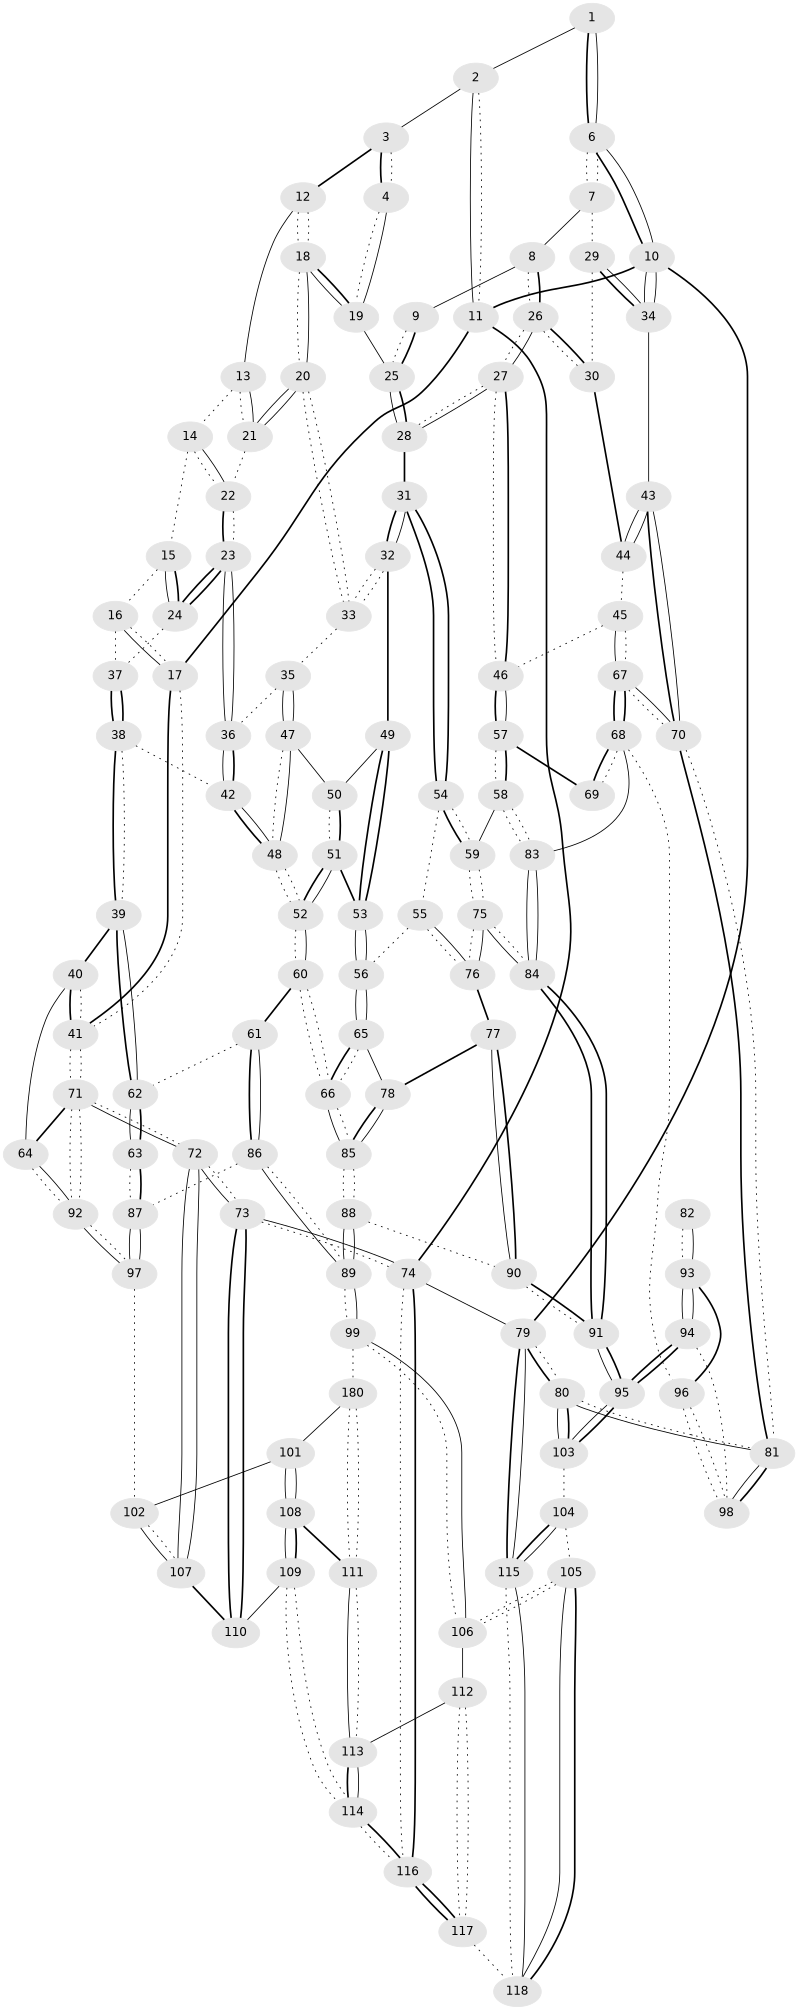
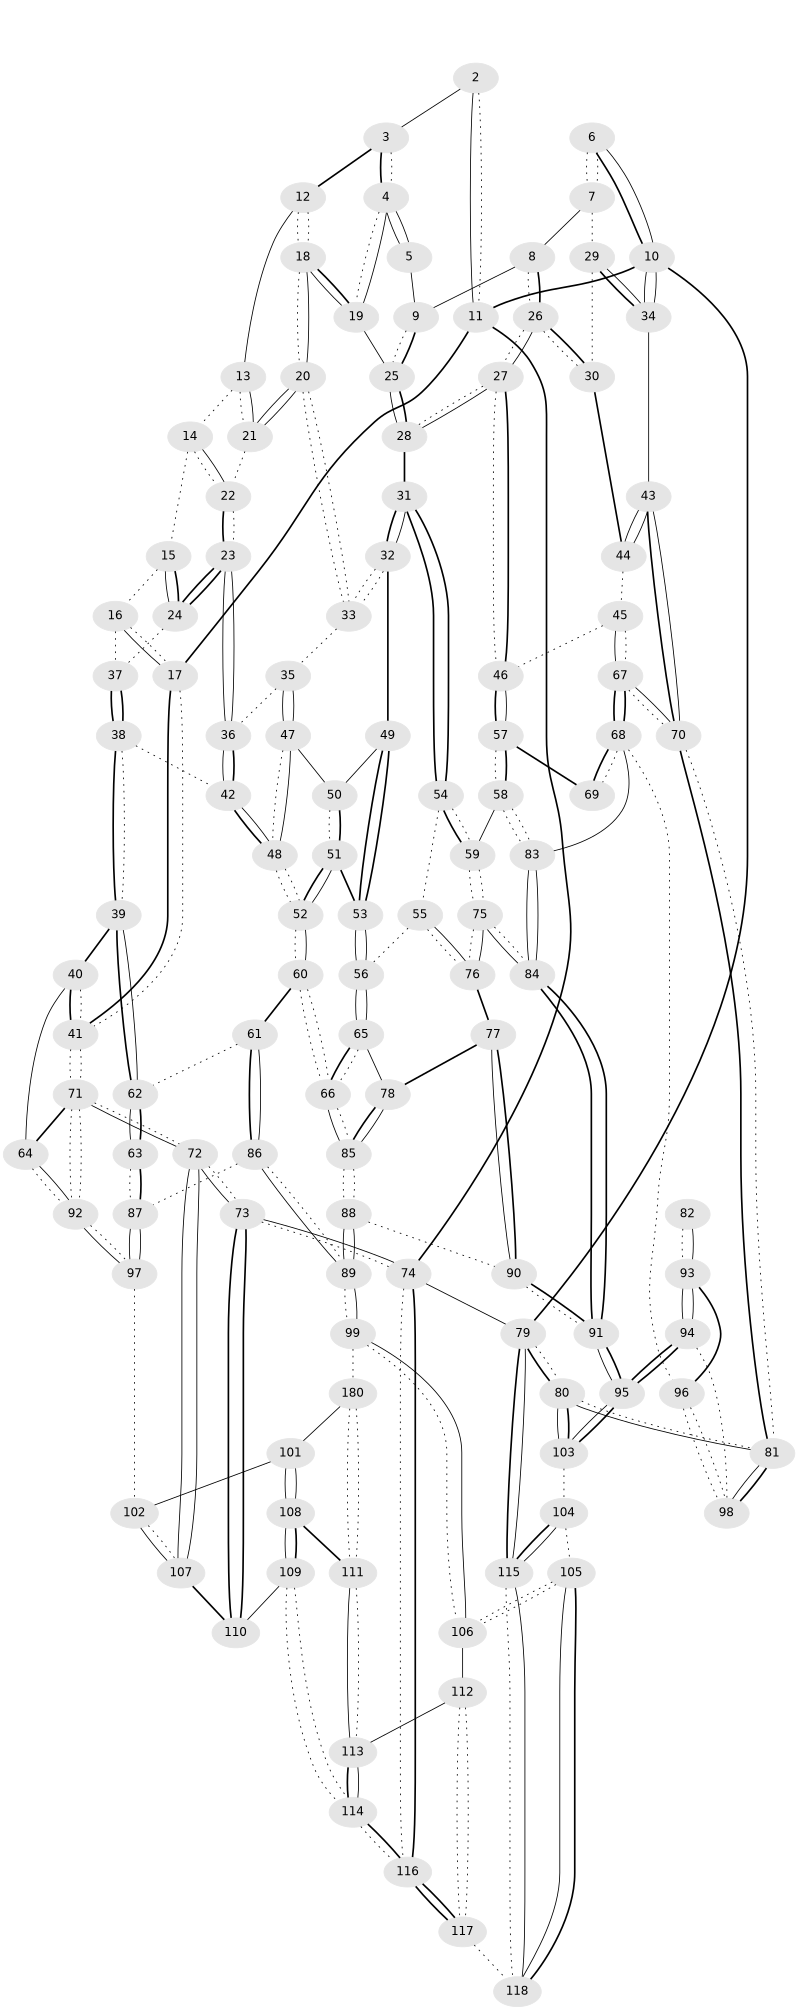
(592, 18) -> none
none -> (409, 257)
